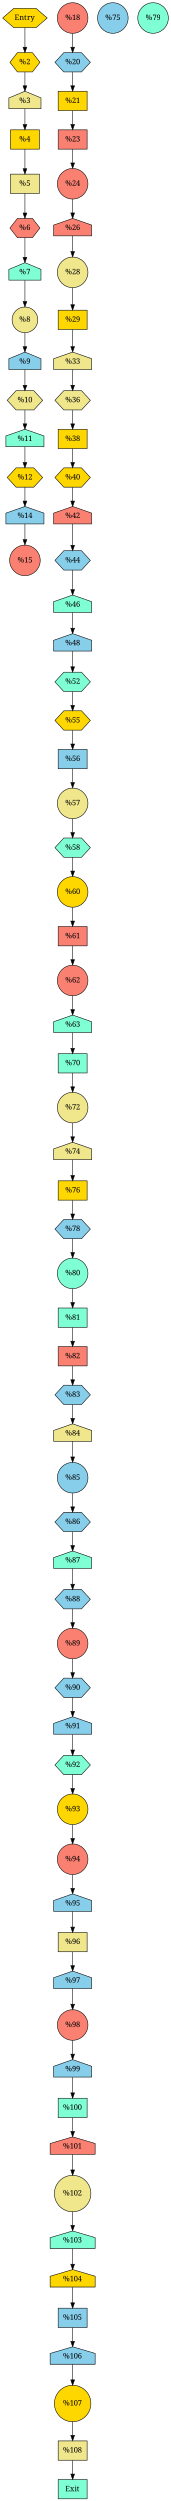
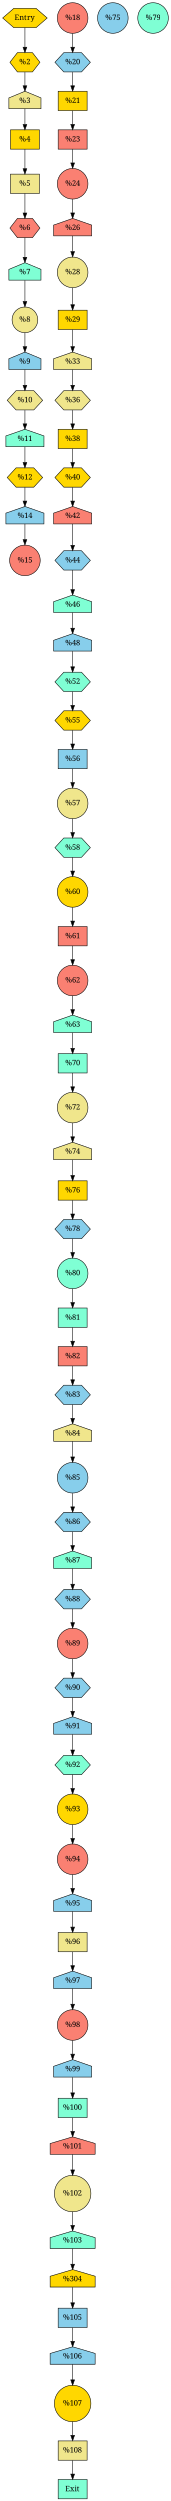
(73, 2279) -> (73, 2279)
